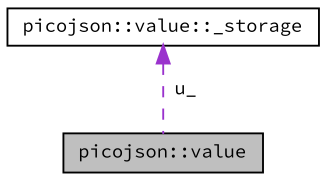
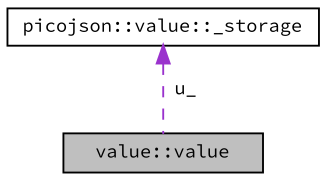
(163, 153) -> (163, 153)
